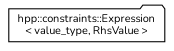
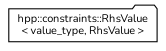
(87, 25) -> (83, 25)
